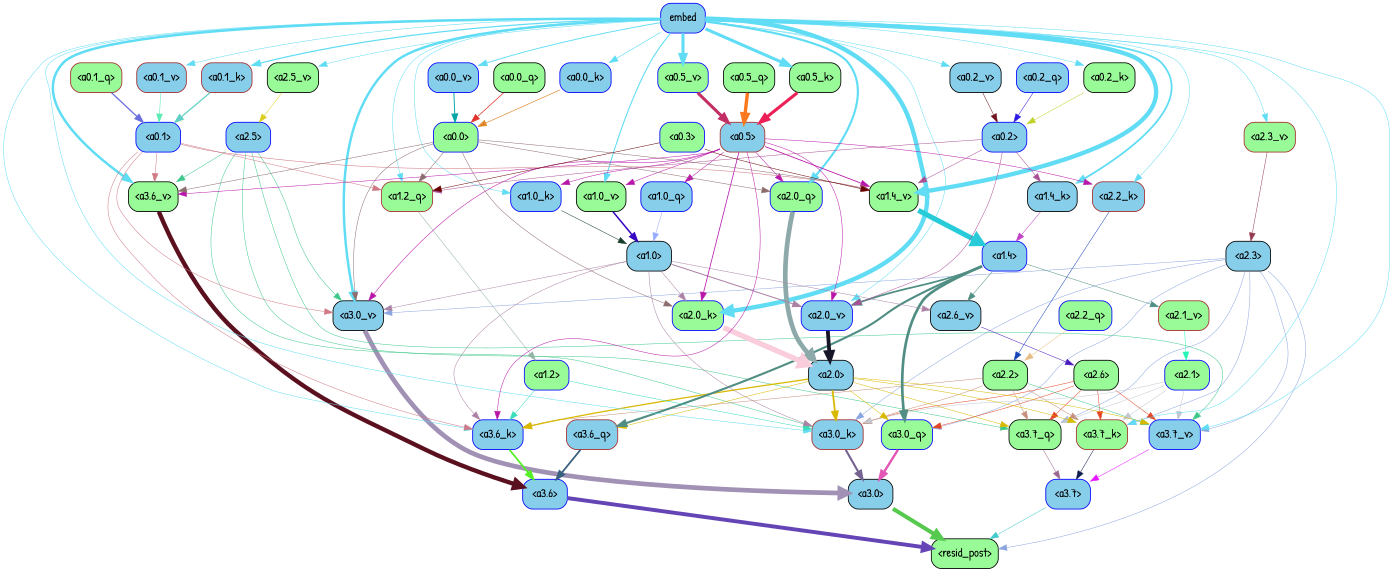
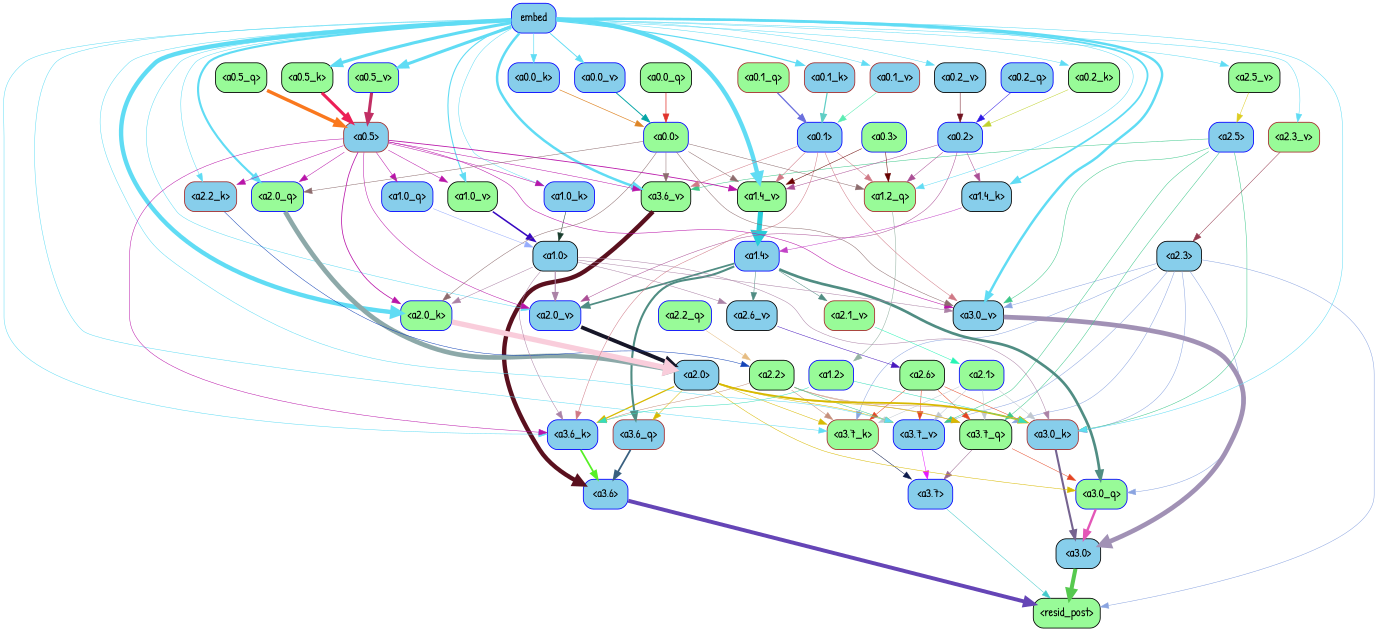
(1008, 407) -> (1040, 463)
